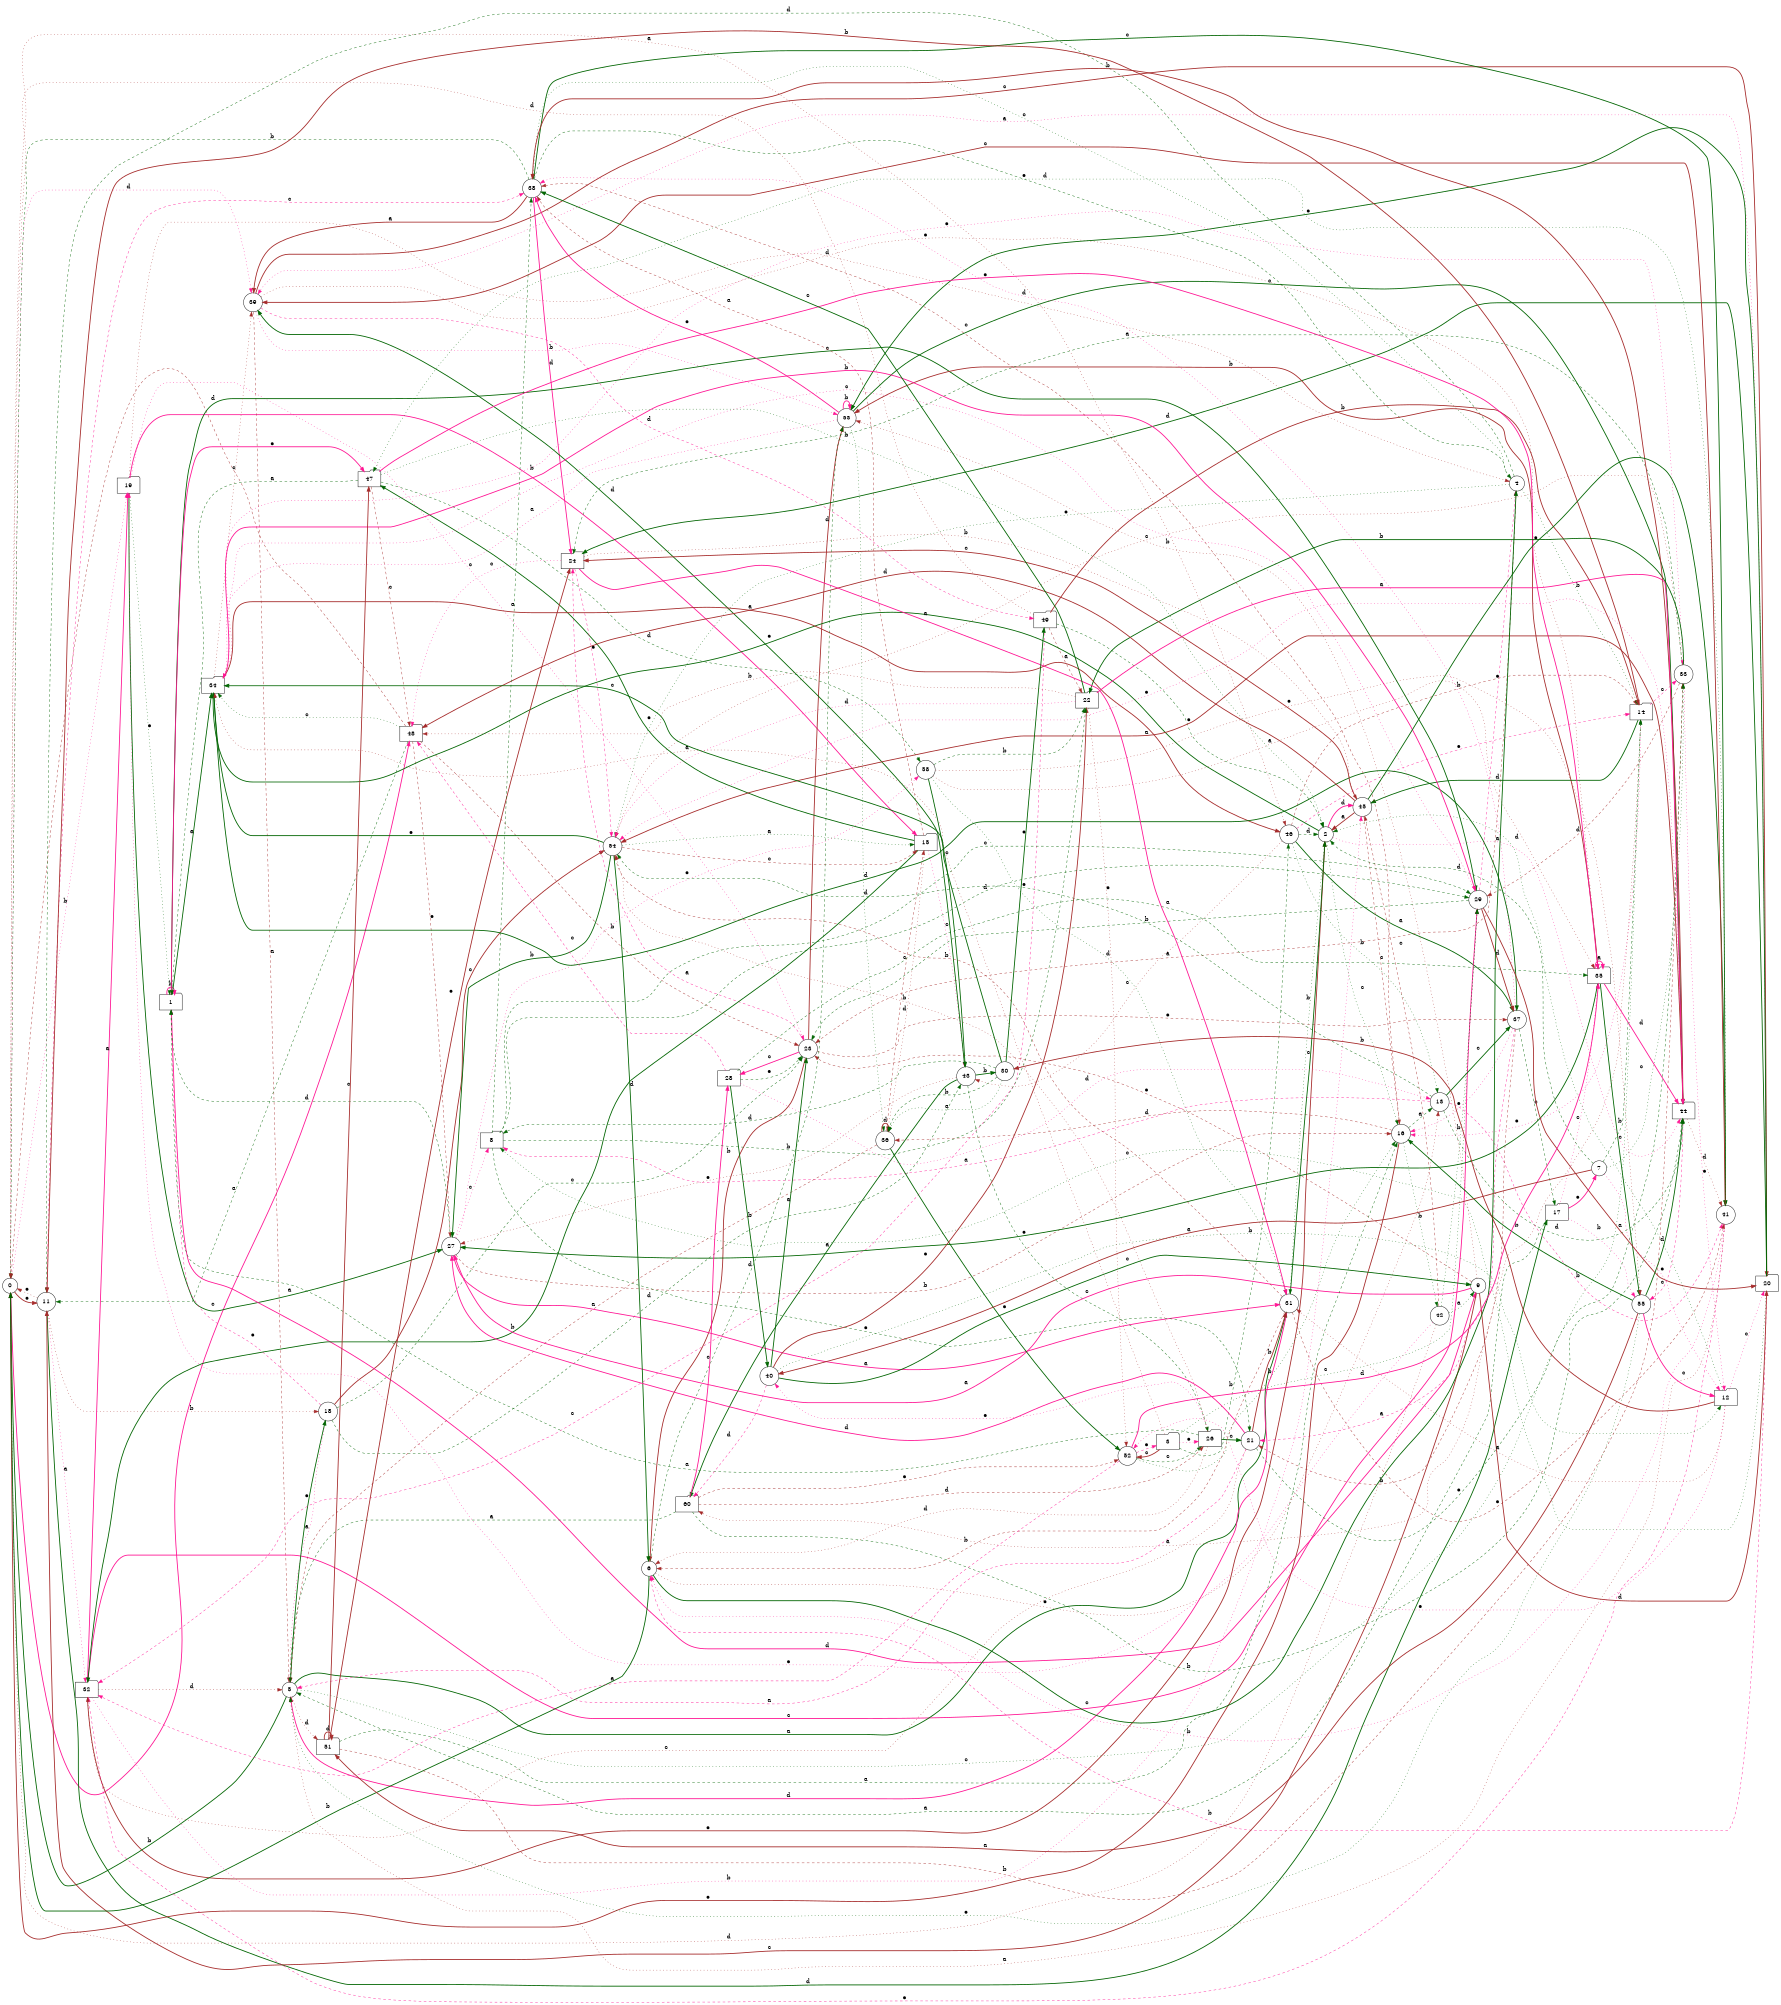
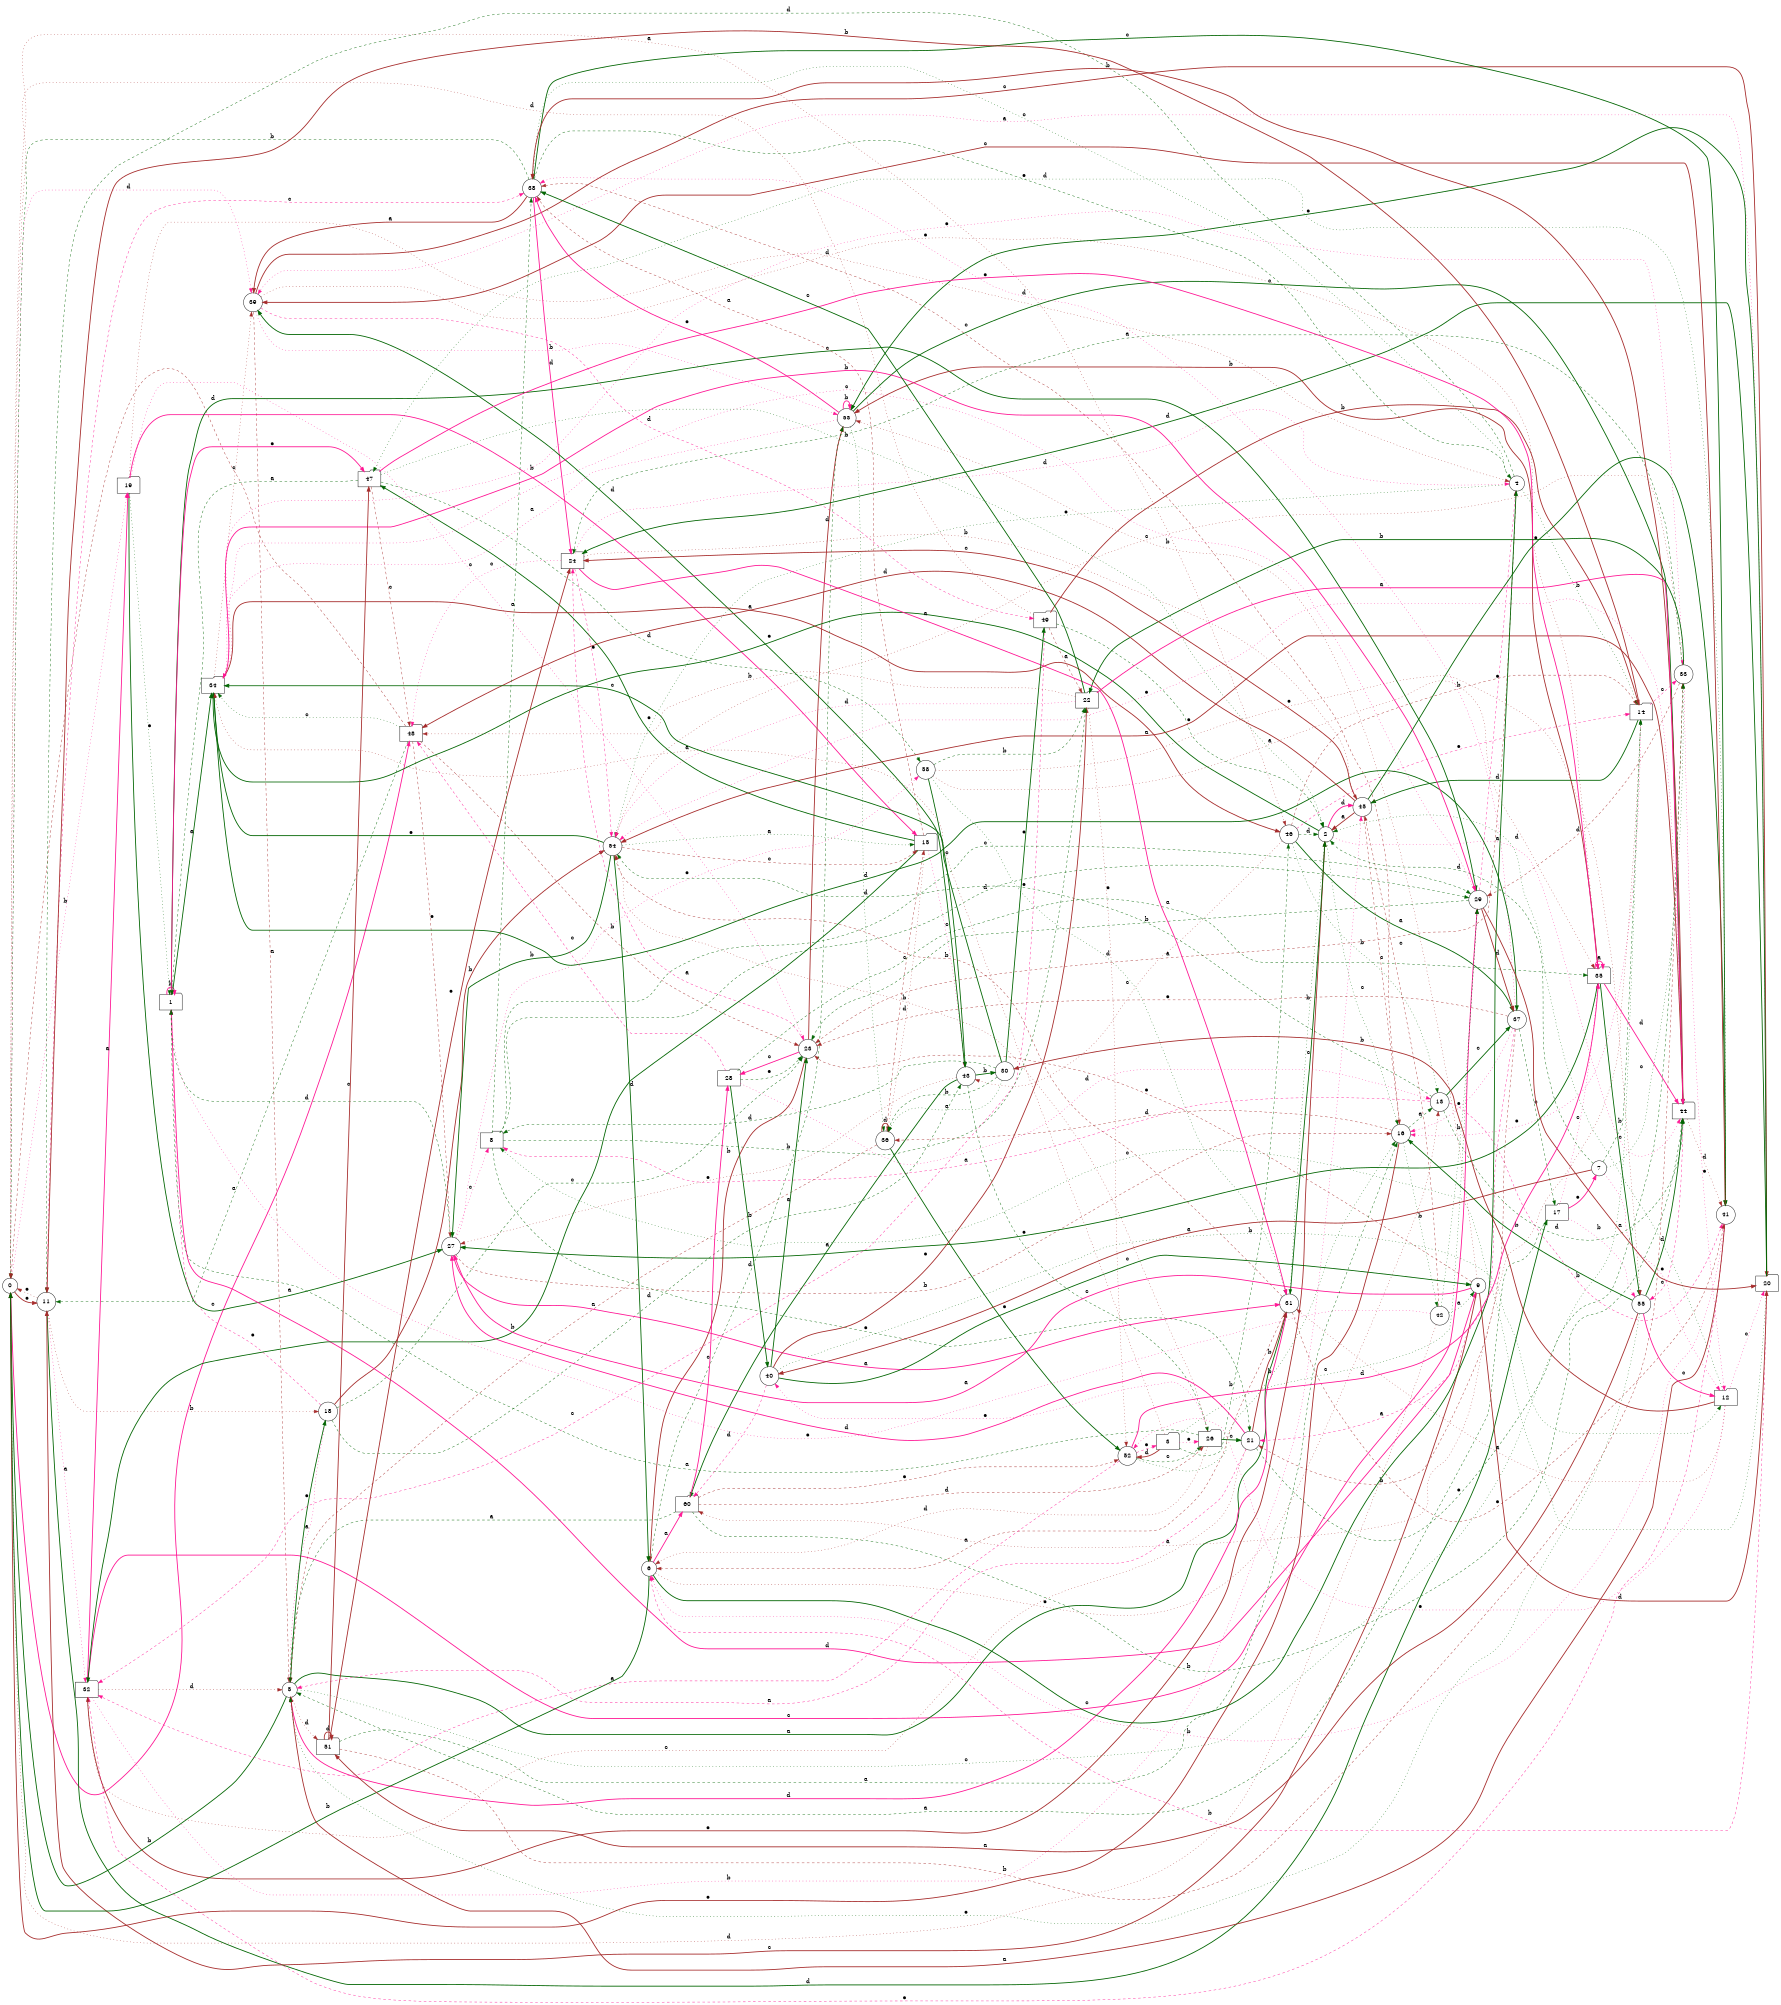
none -> (1051, 467)
(471, 970) -> (471, 970)
(1135, 1017) -> (1163, 1000)
(1147, 1453) -> (1147, 1453)
(458, 1499) -> (753, 1435)
none -> (667, 1539)
(966, 1540) -> (966, 1540)
(1151, 1942) -> (1151, 1942)
